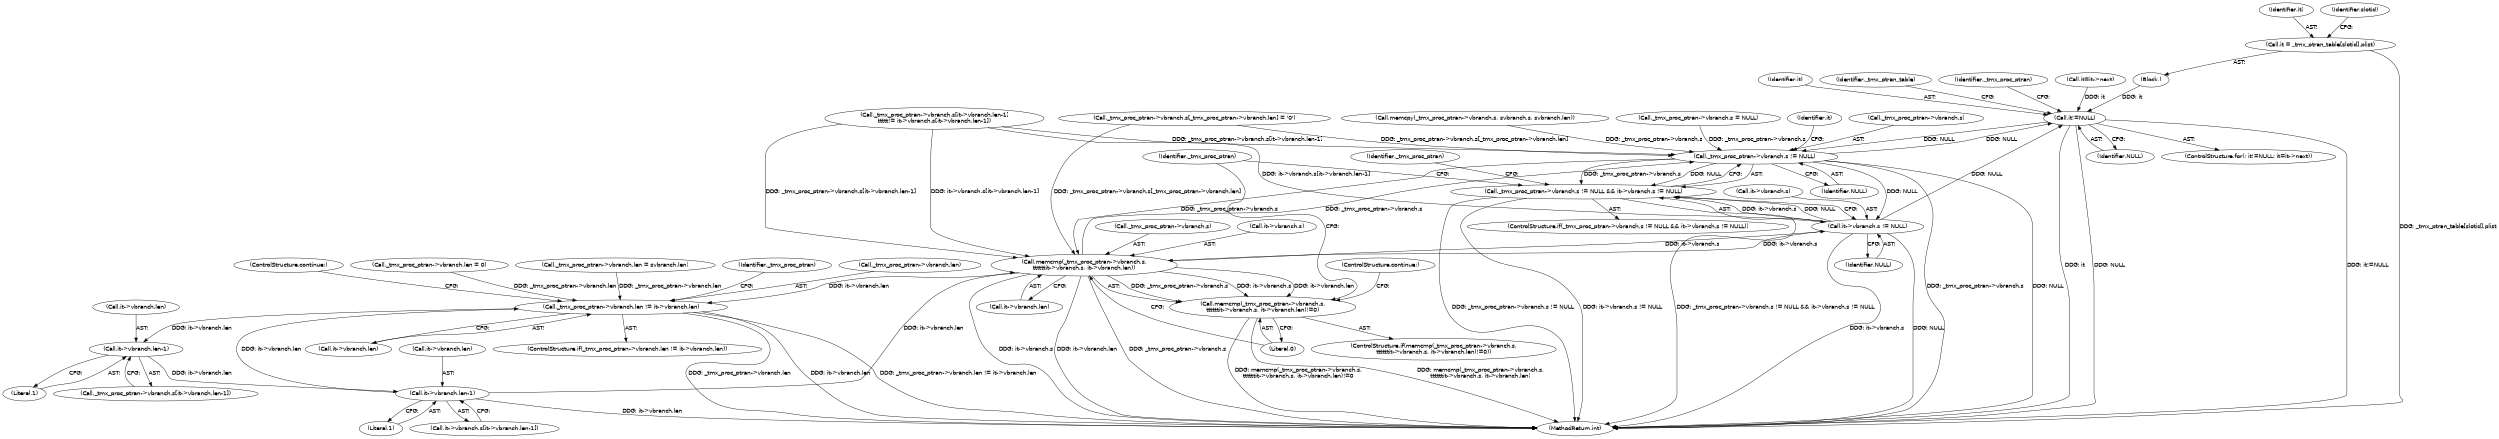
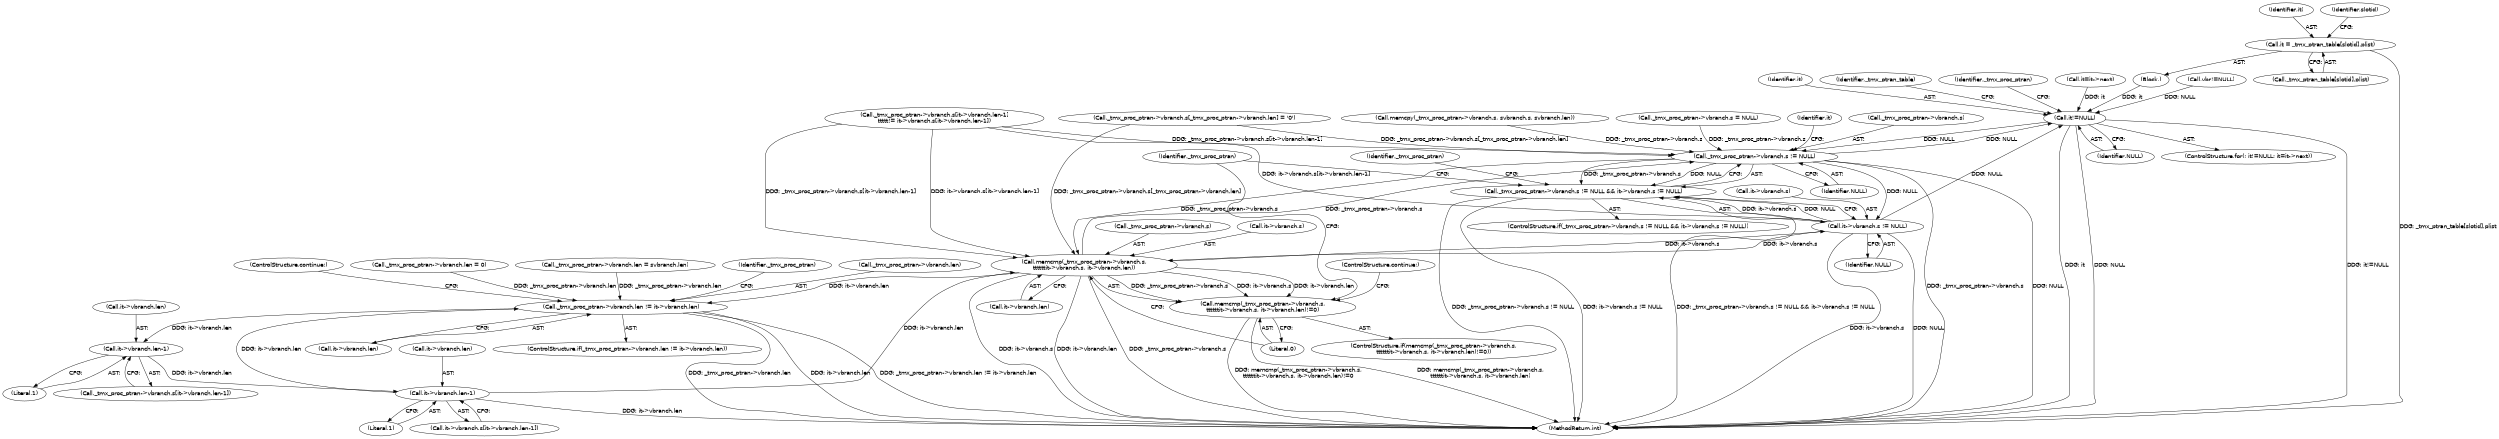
none -> (2211, 80)
none -> (2321, 80)
